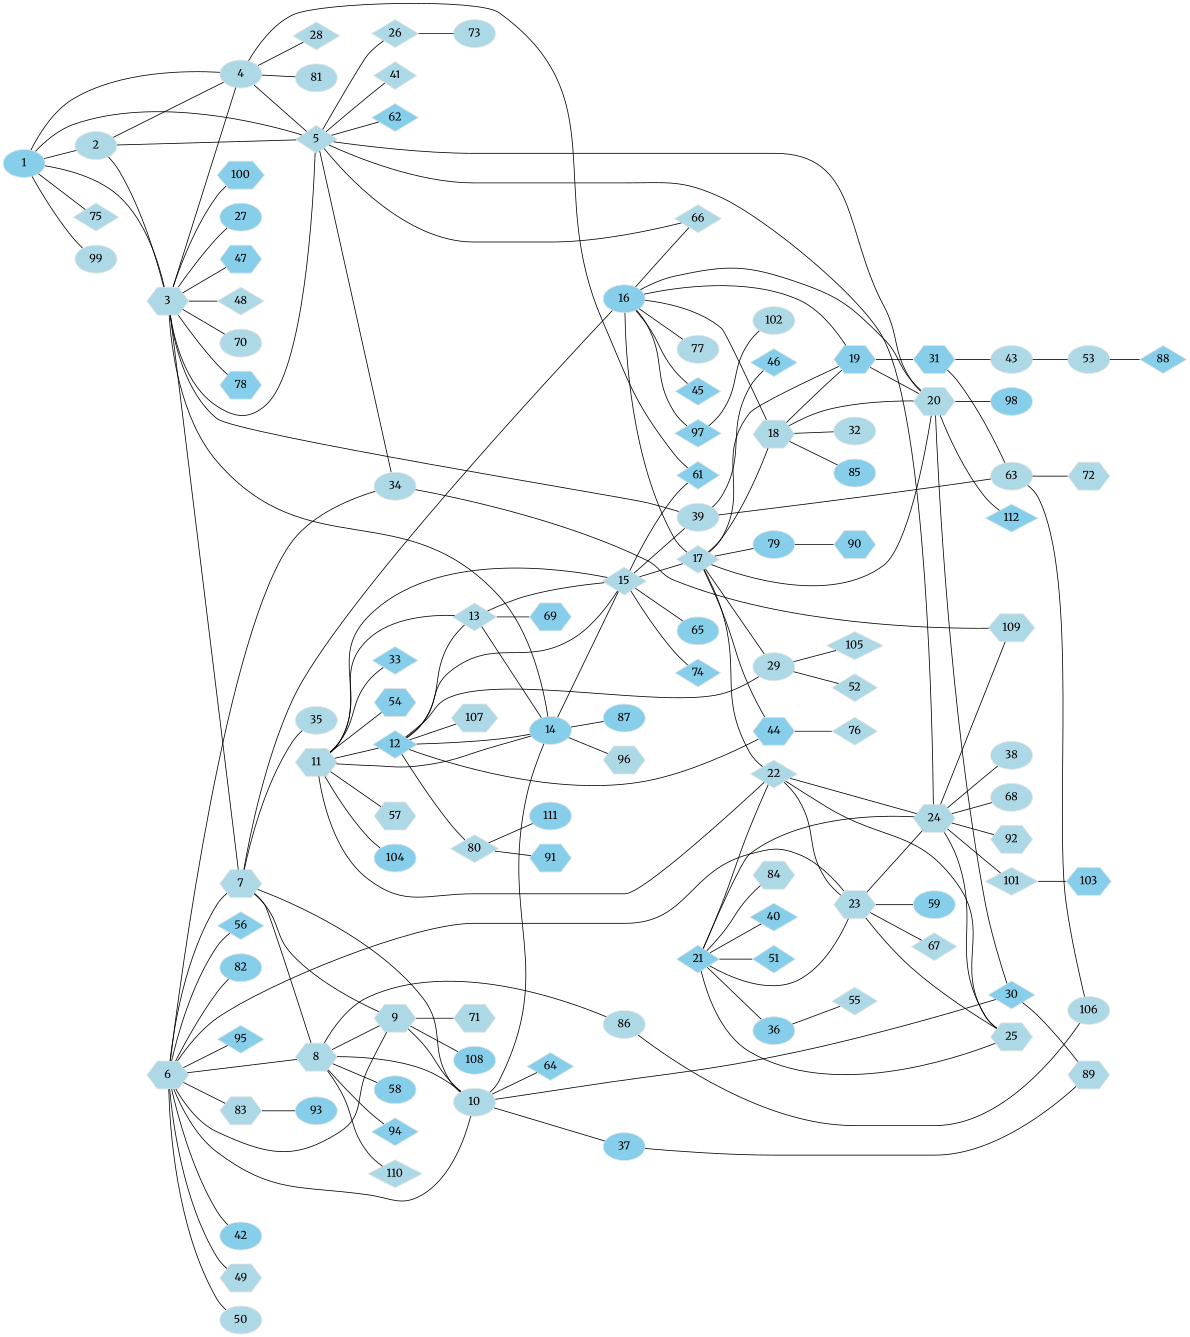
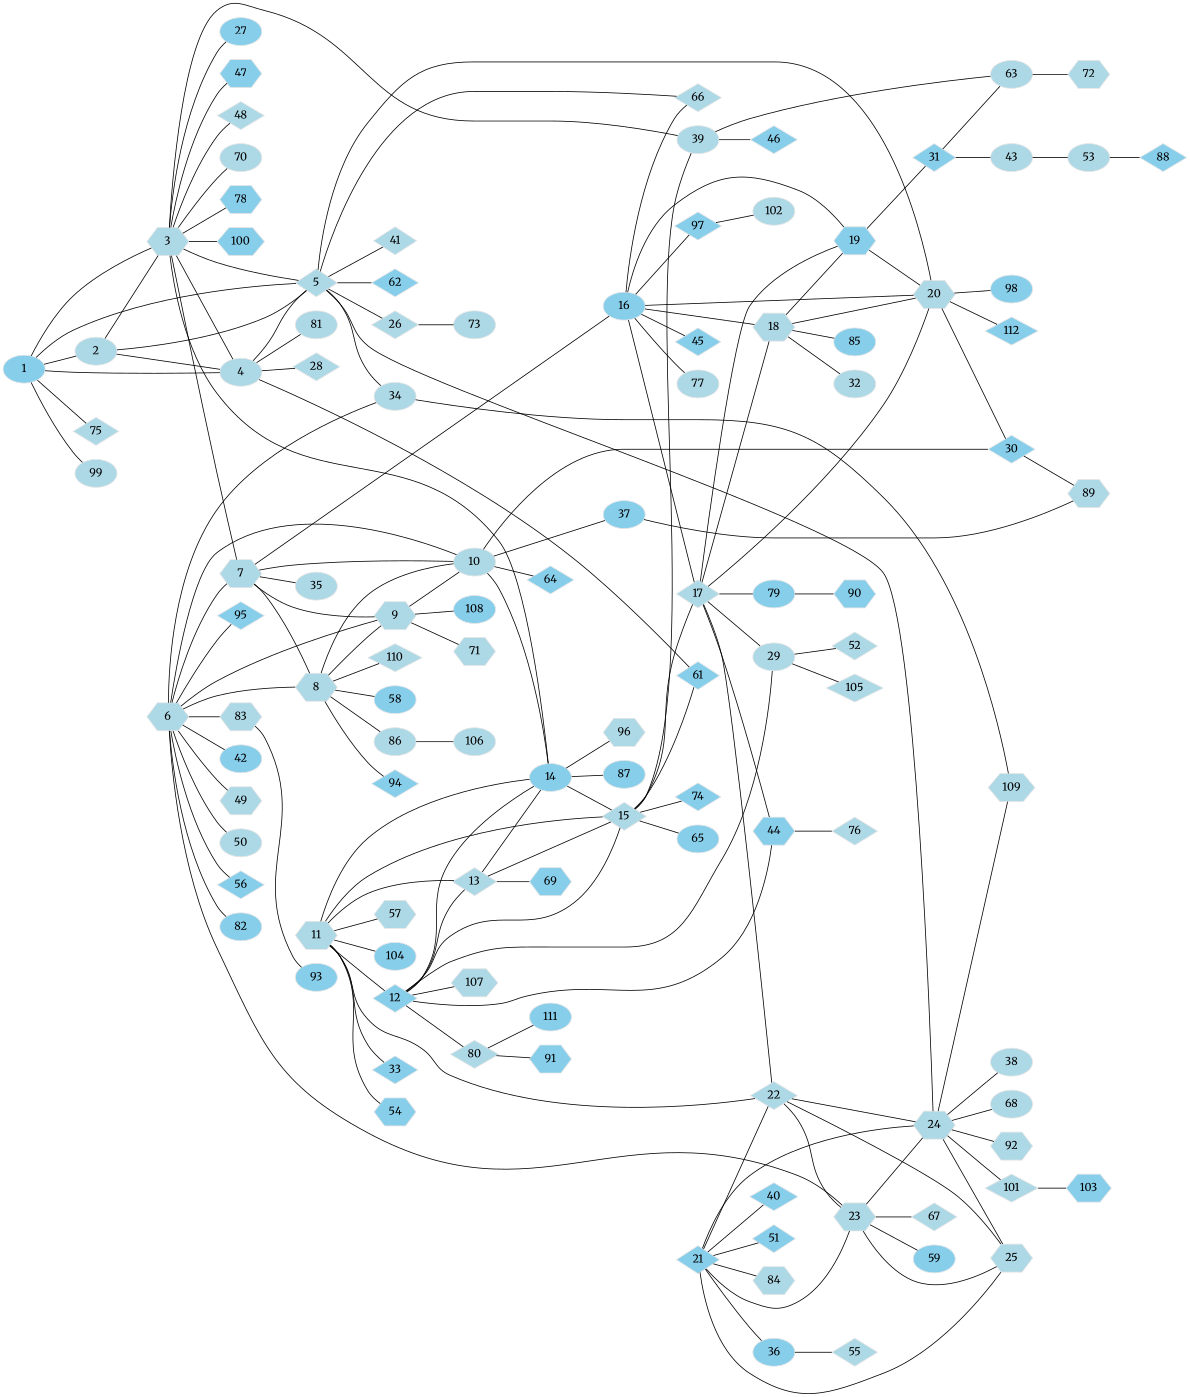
(934, 359) -> (934, 158)
(1063, 739) -> none
